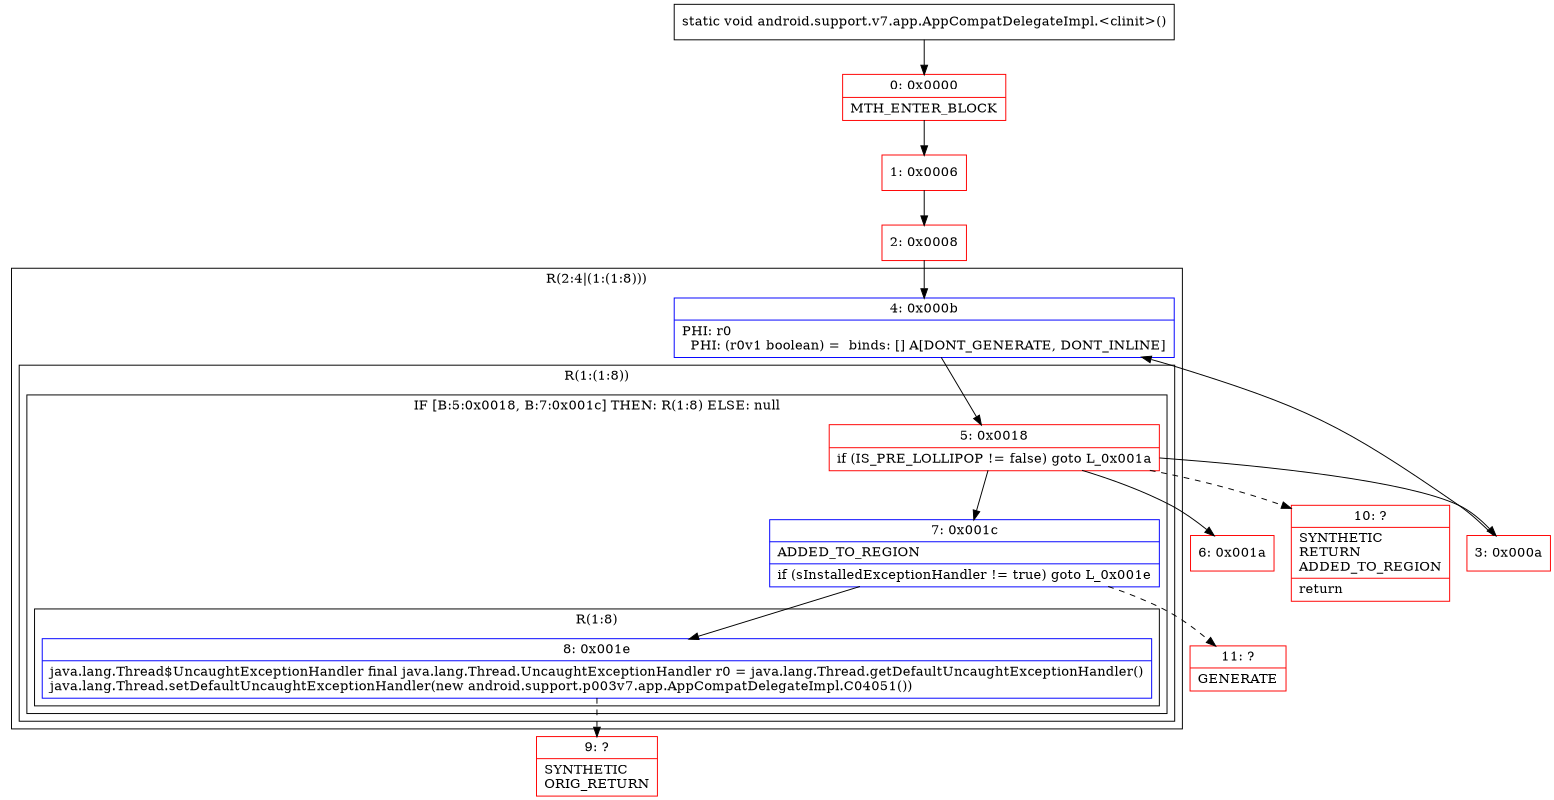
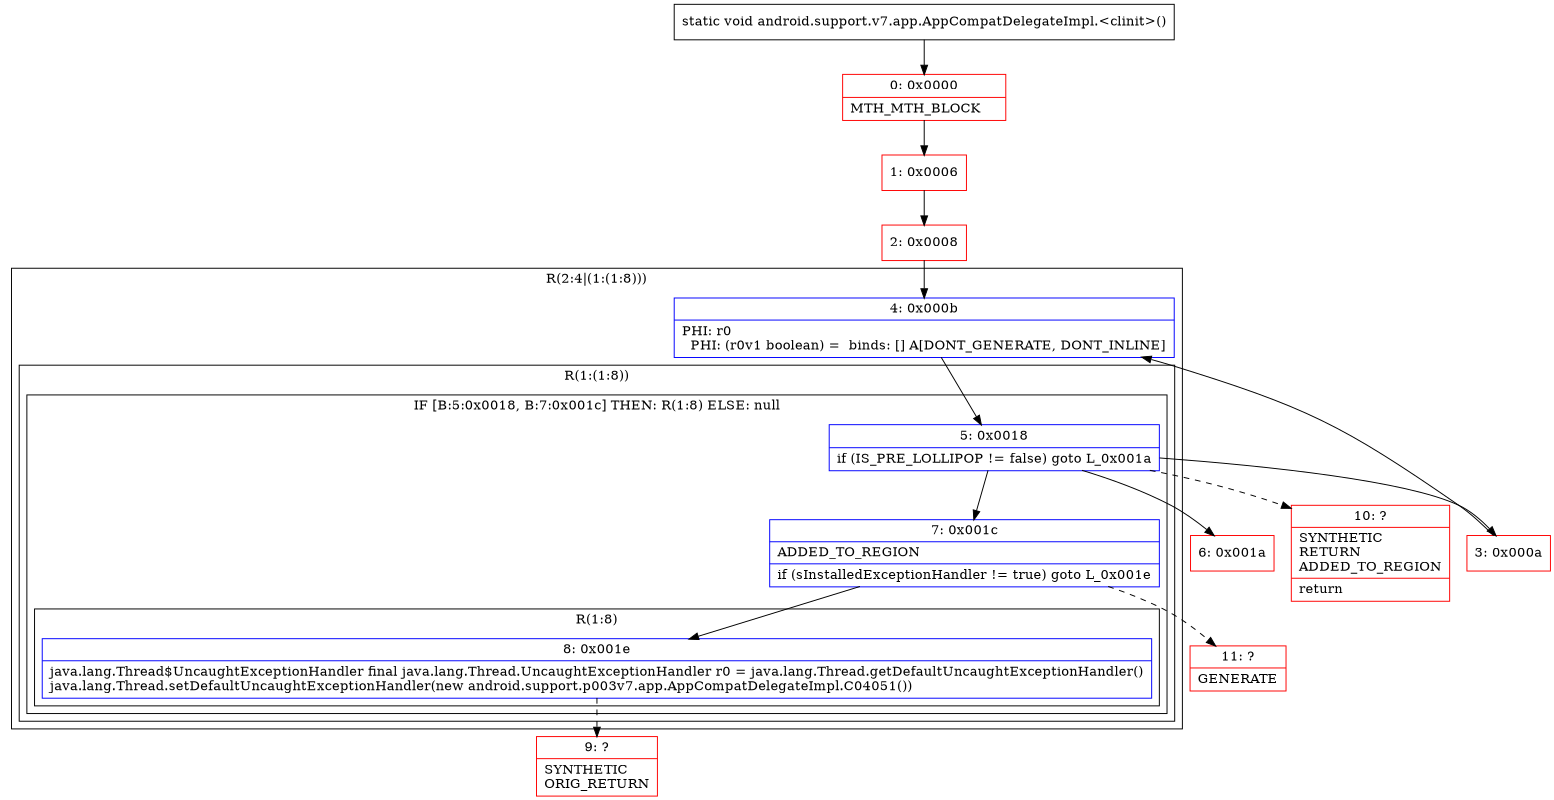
(924, 108) -> (916, 108)
(994, 448) -> (994, 448)
